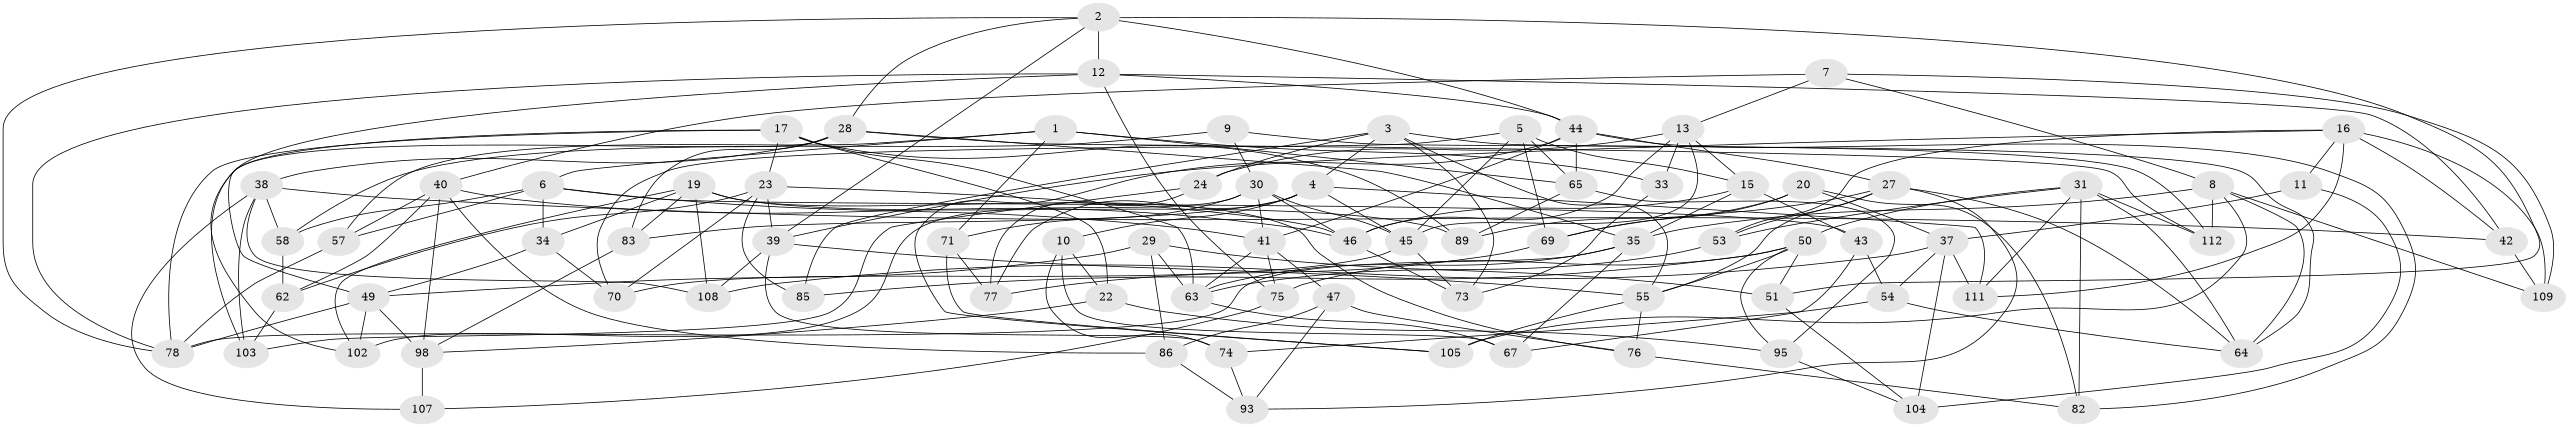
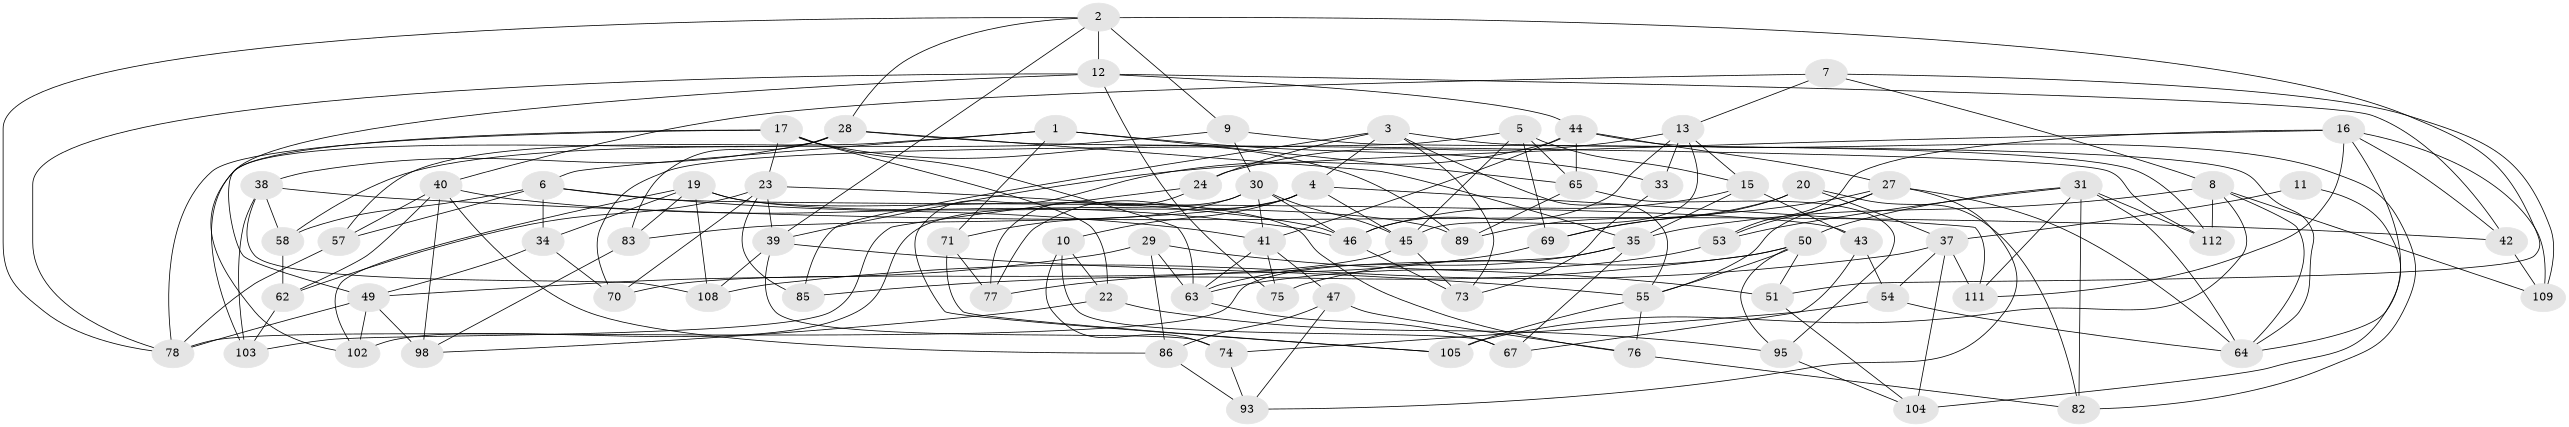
(1342, 60) -> (1158, 69)
(2322, 157) -> (2369, 323)
(422, 410) -> none
